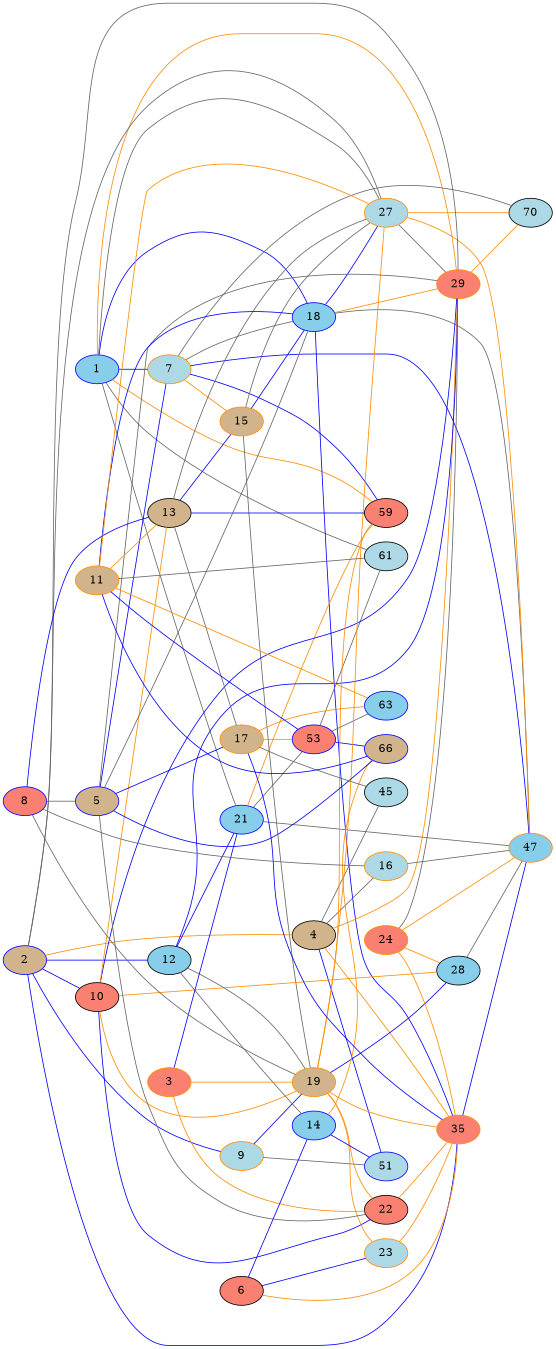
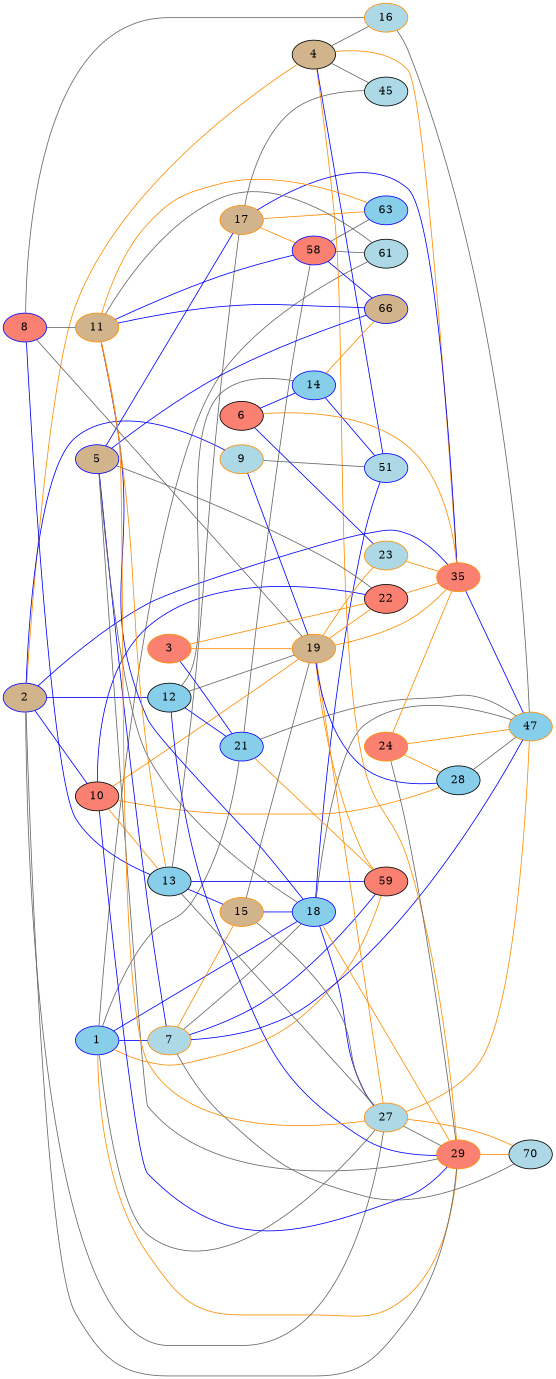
(169, 513) -> (169, 881)
(334, 676) -> (338, 688)
(314, 739) -> (314, 250)
(61, 801) -> (61, 328)
